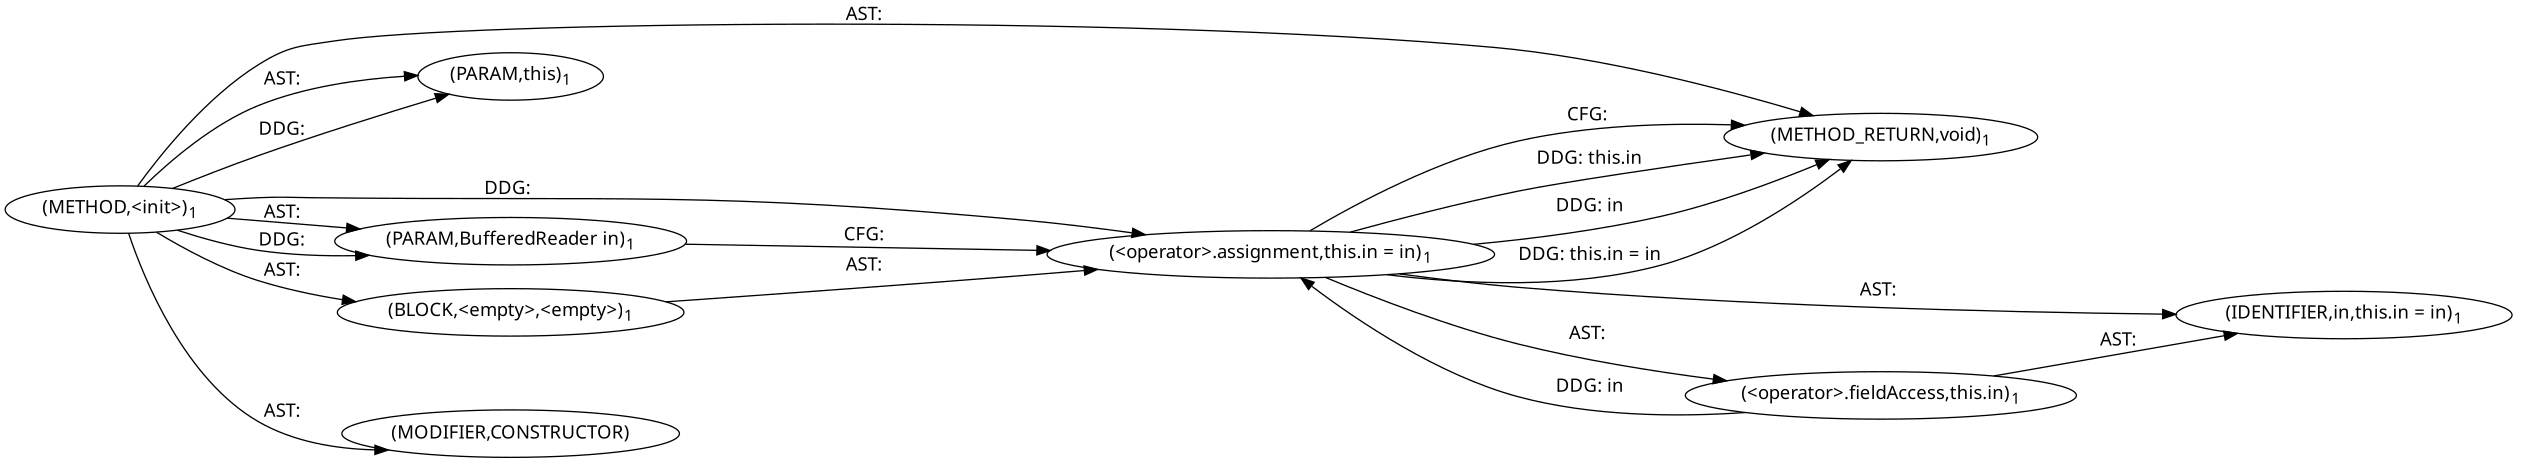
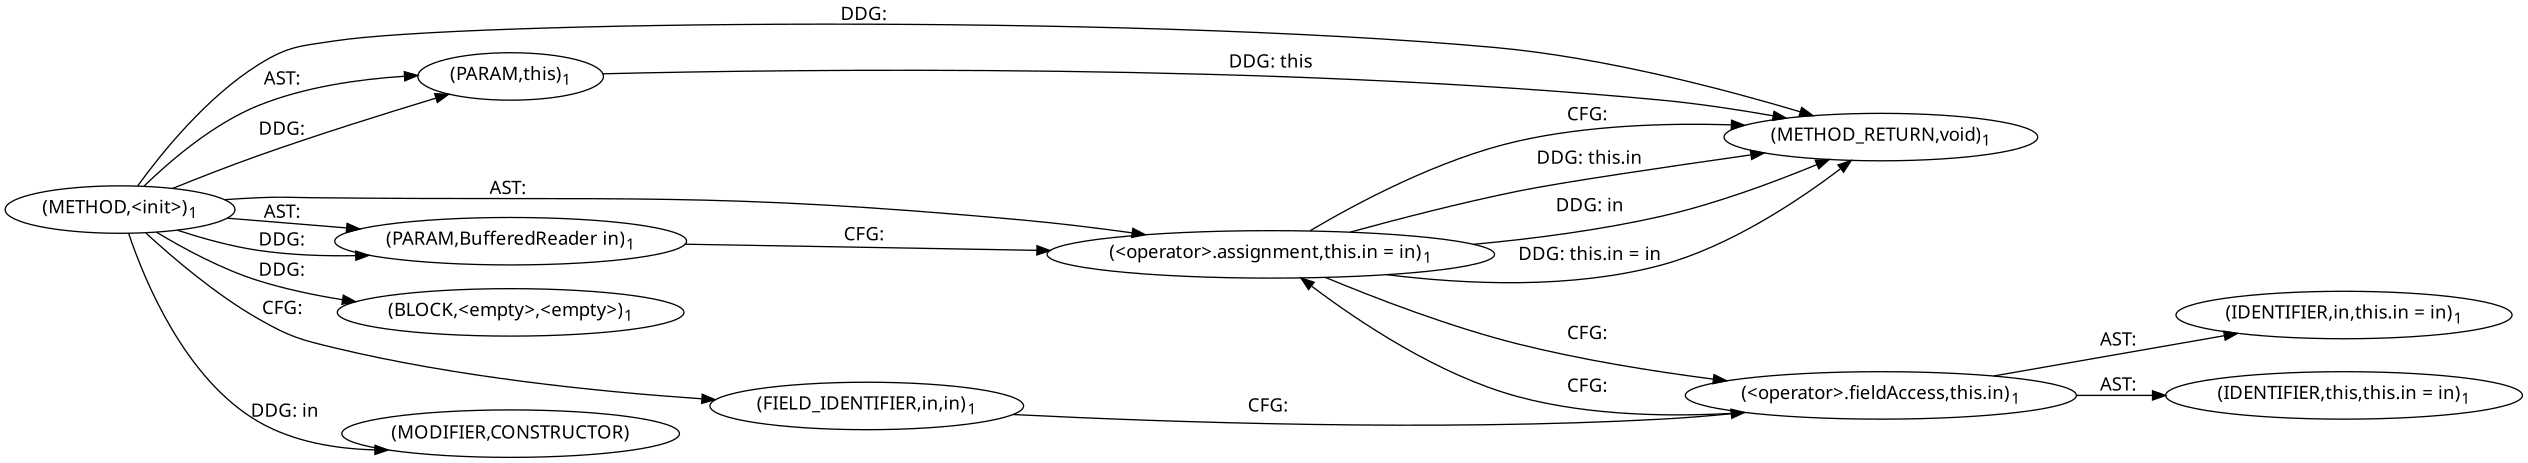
(867, 15) -> (867, 15)
none -> (1189, 74)
(511, 189) -> (511, 189)
(285, 271) -> (285, 271)
(875, 287) -> none
(1780, 304) -> none
(1590, 334) -> (1590, 334)
(1590, 387) -> (1590, 387)
none -> (2344, 395)
none -> (867, 406)
(285, 412) -> (285, 412)
